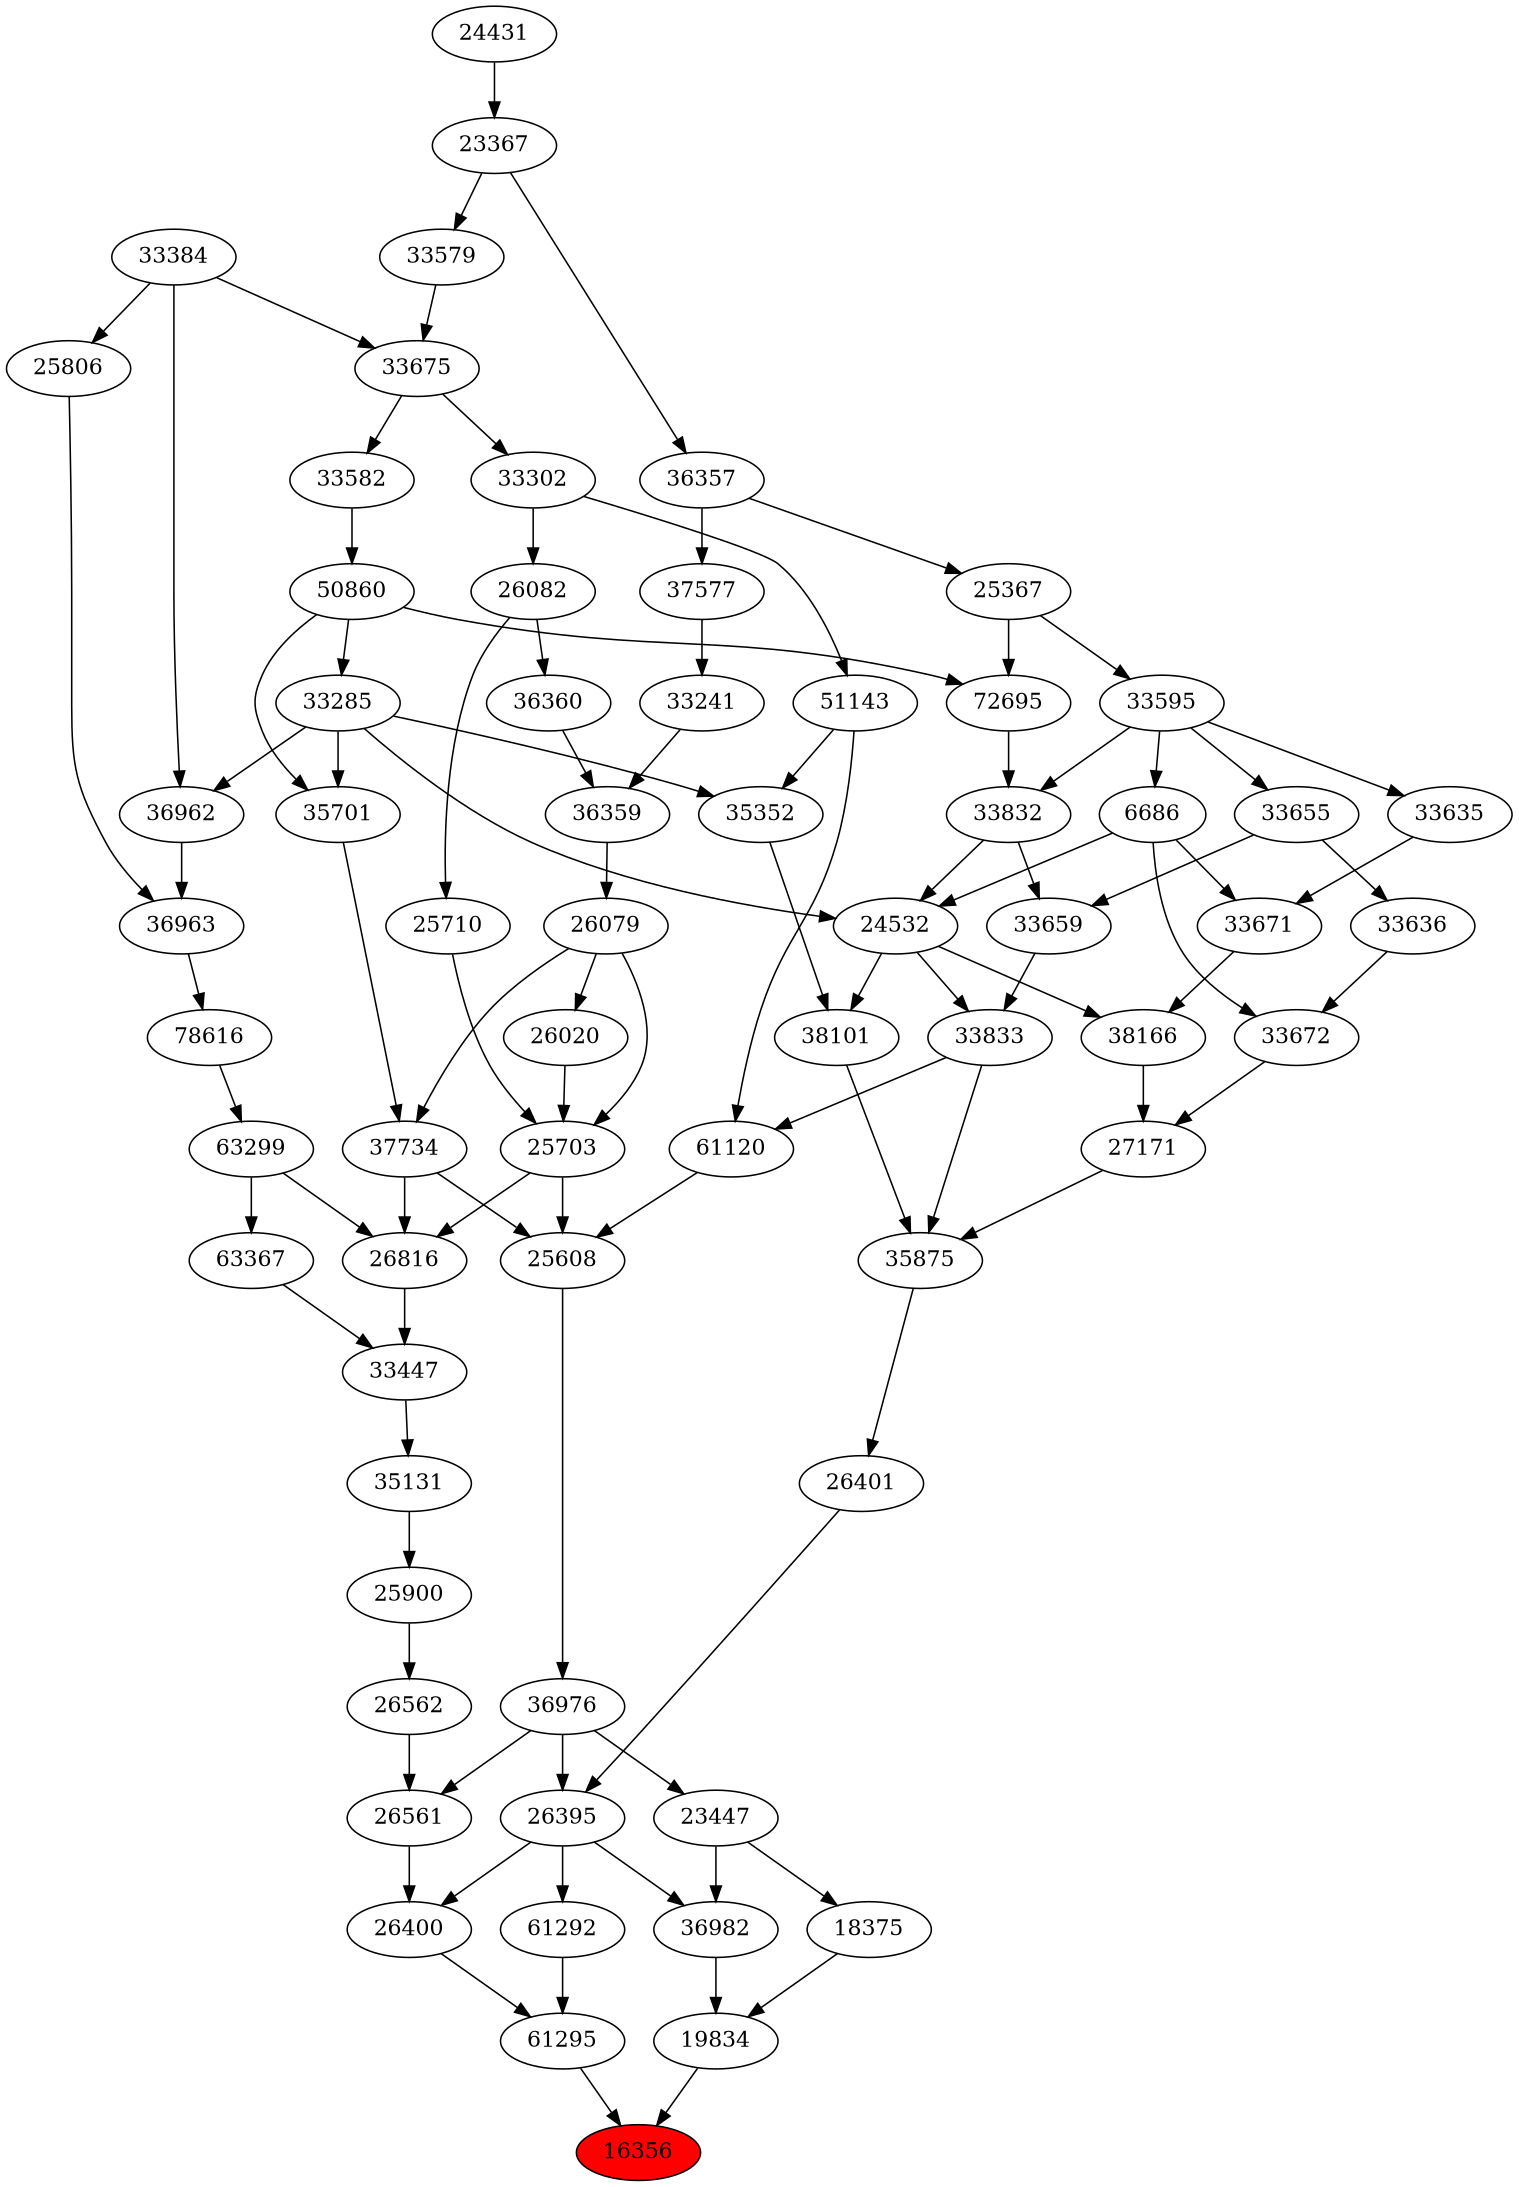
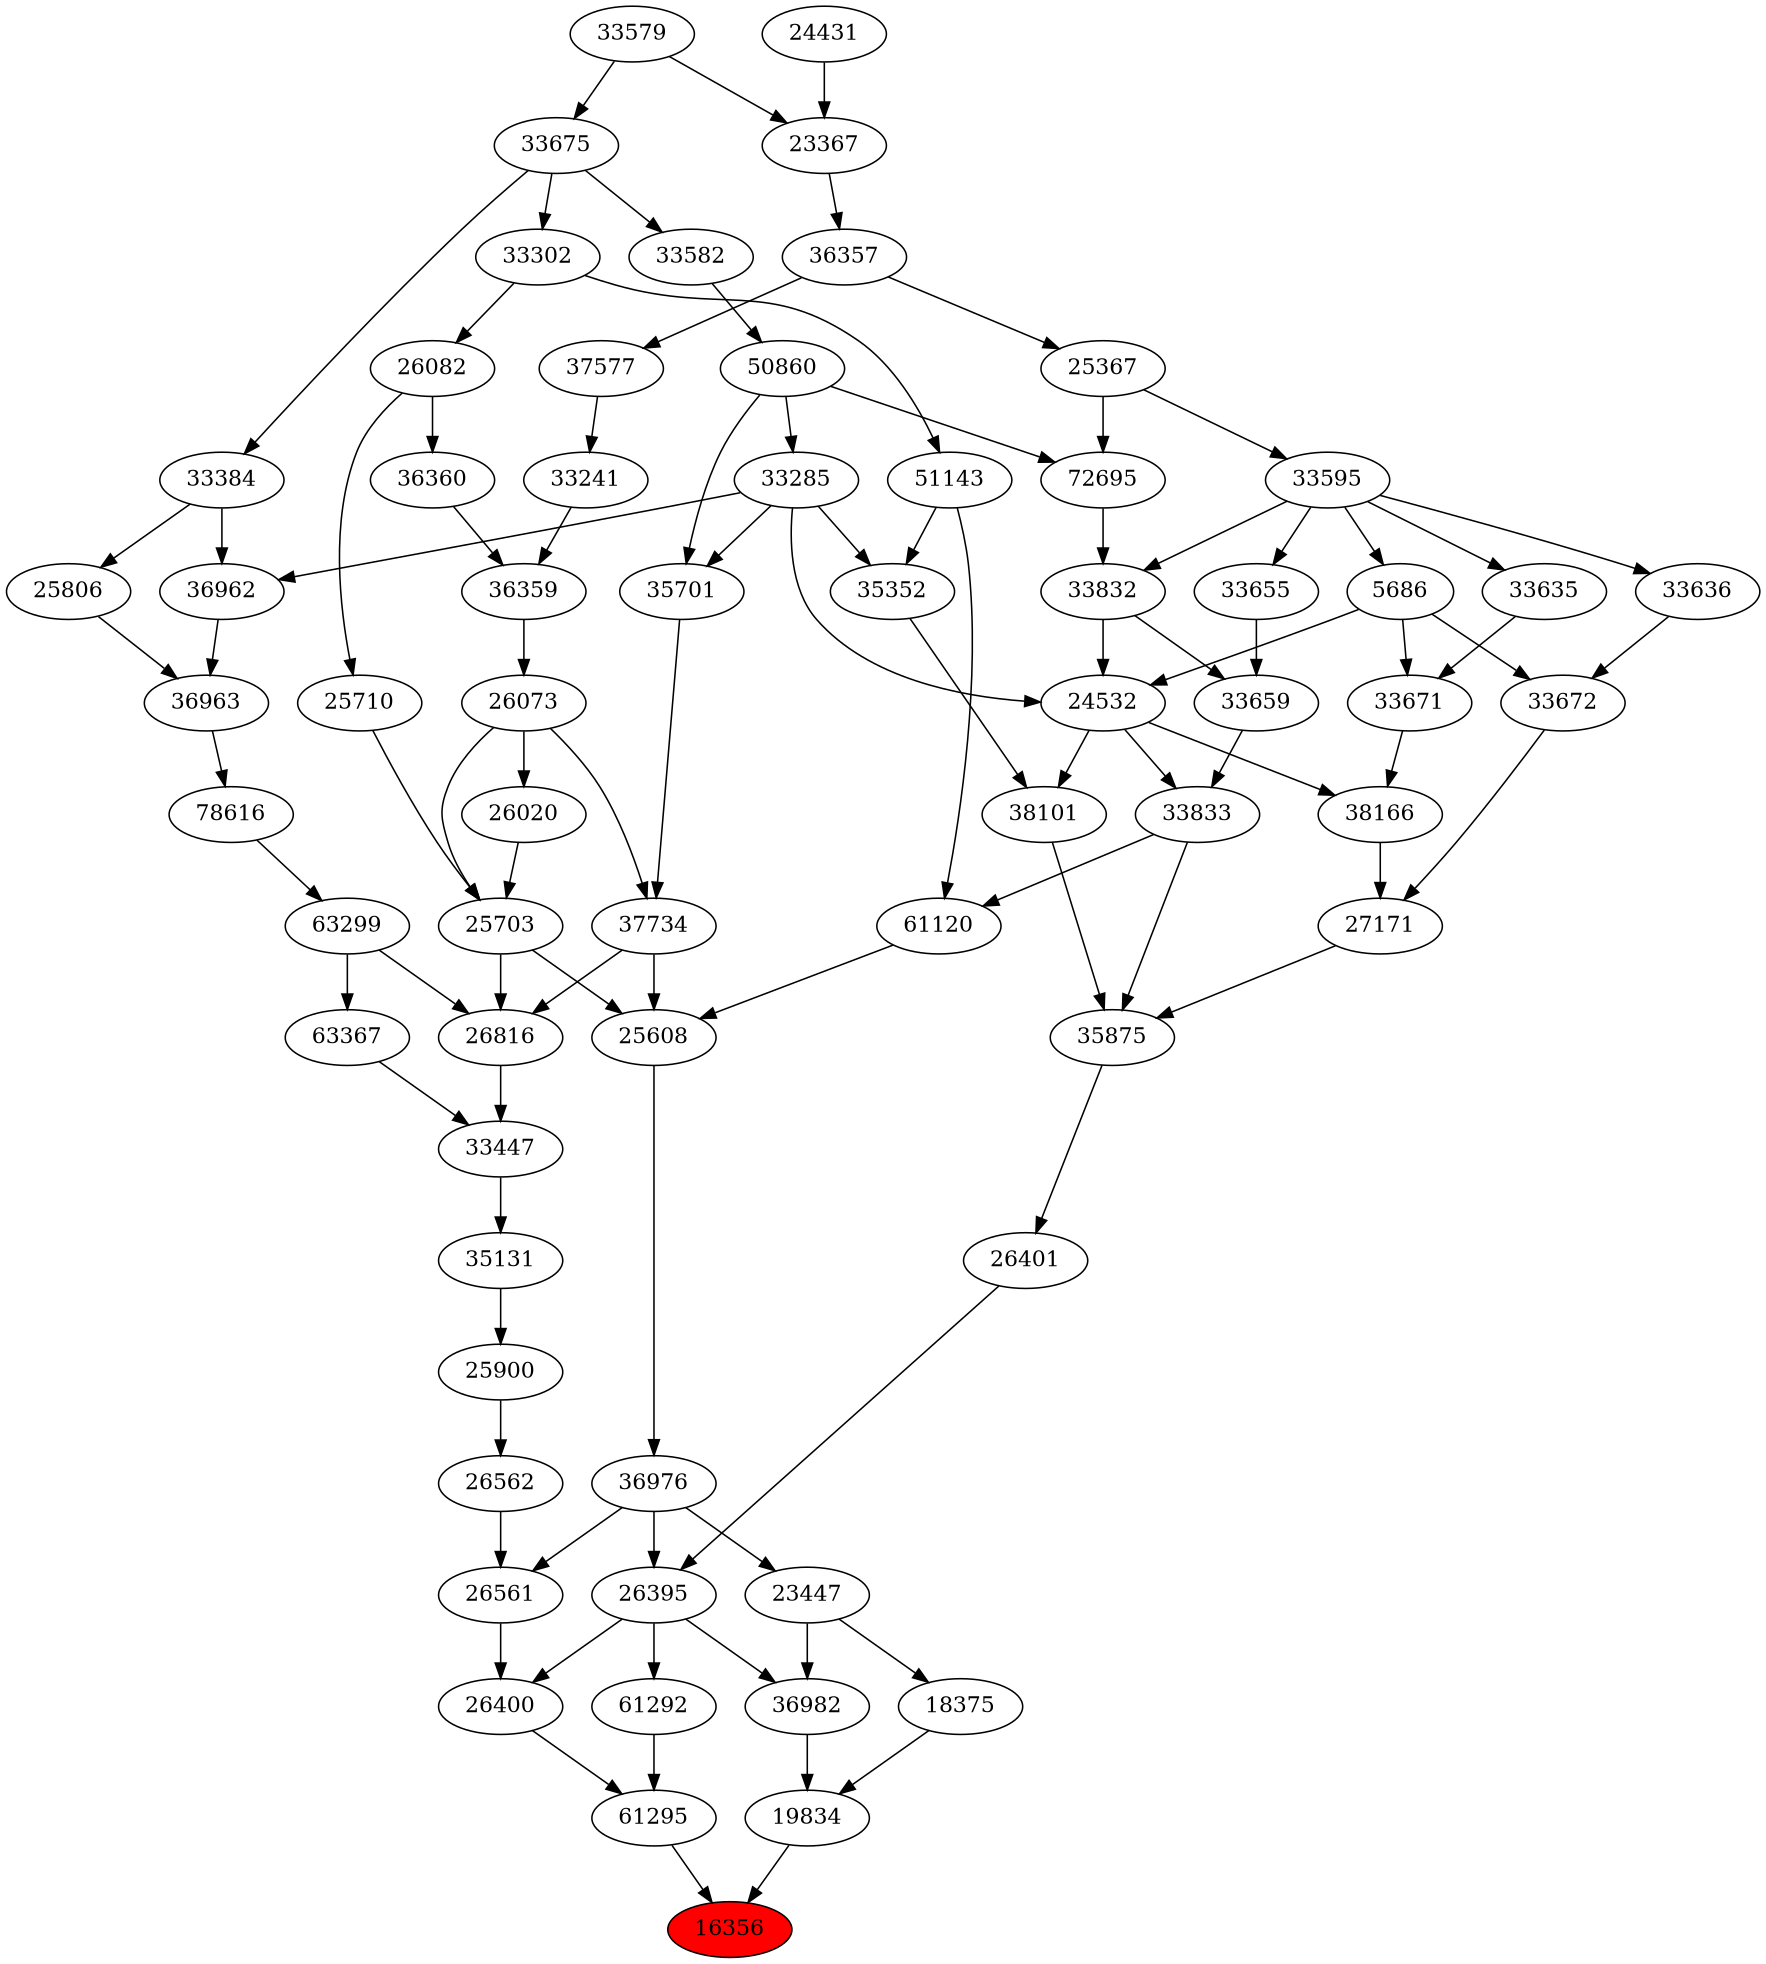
(471, 194) -> (721, 86)
(289, 310) -> (388, 302)
(1153, 815) -> (1400, 592)
(1346, 863) -> (1508, 531)
(606, 926) -> (524, 703)
